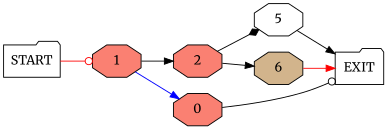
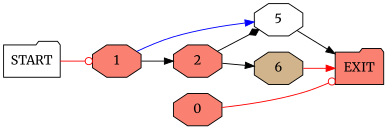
(359, 68) -> (359, 68)
(153, 83) -> (190, 33)
(276, 99) -> (276, 99)
